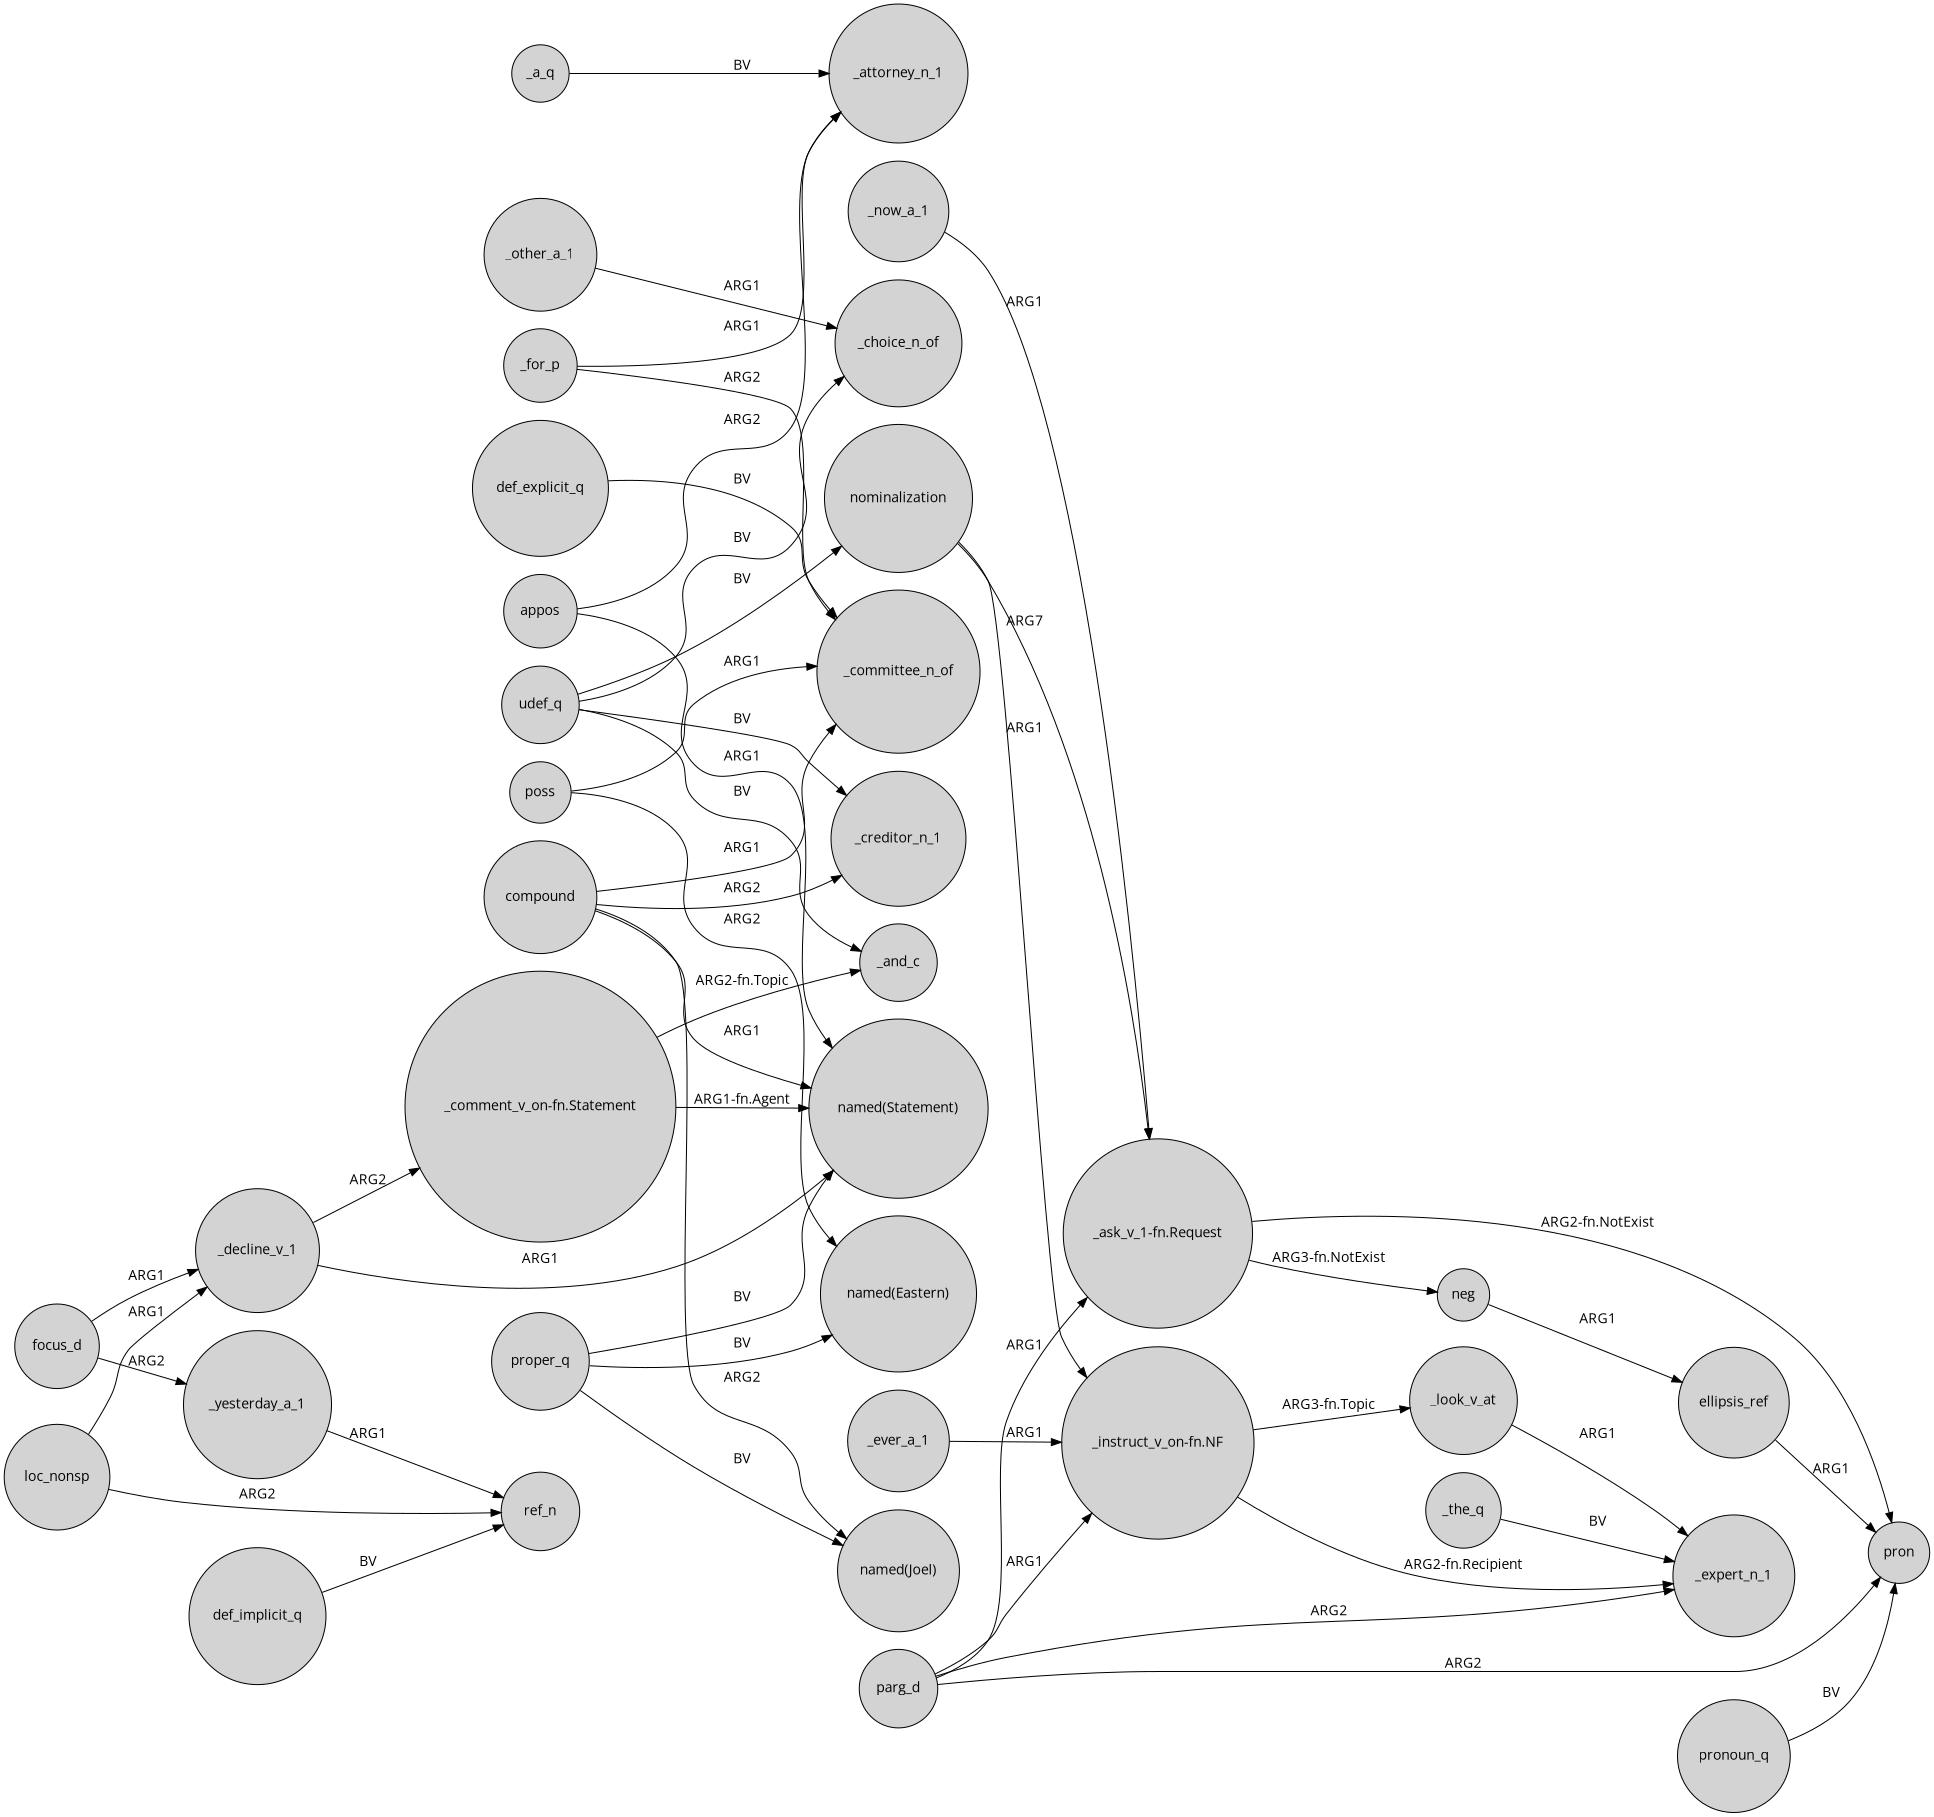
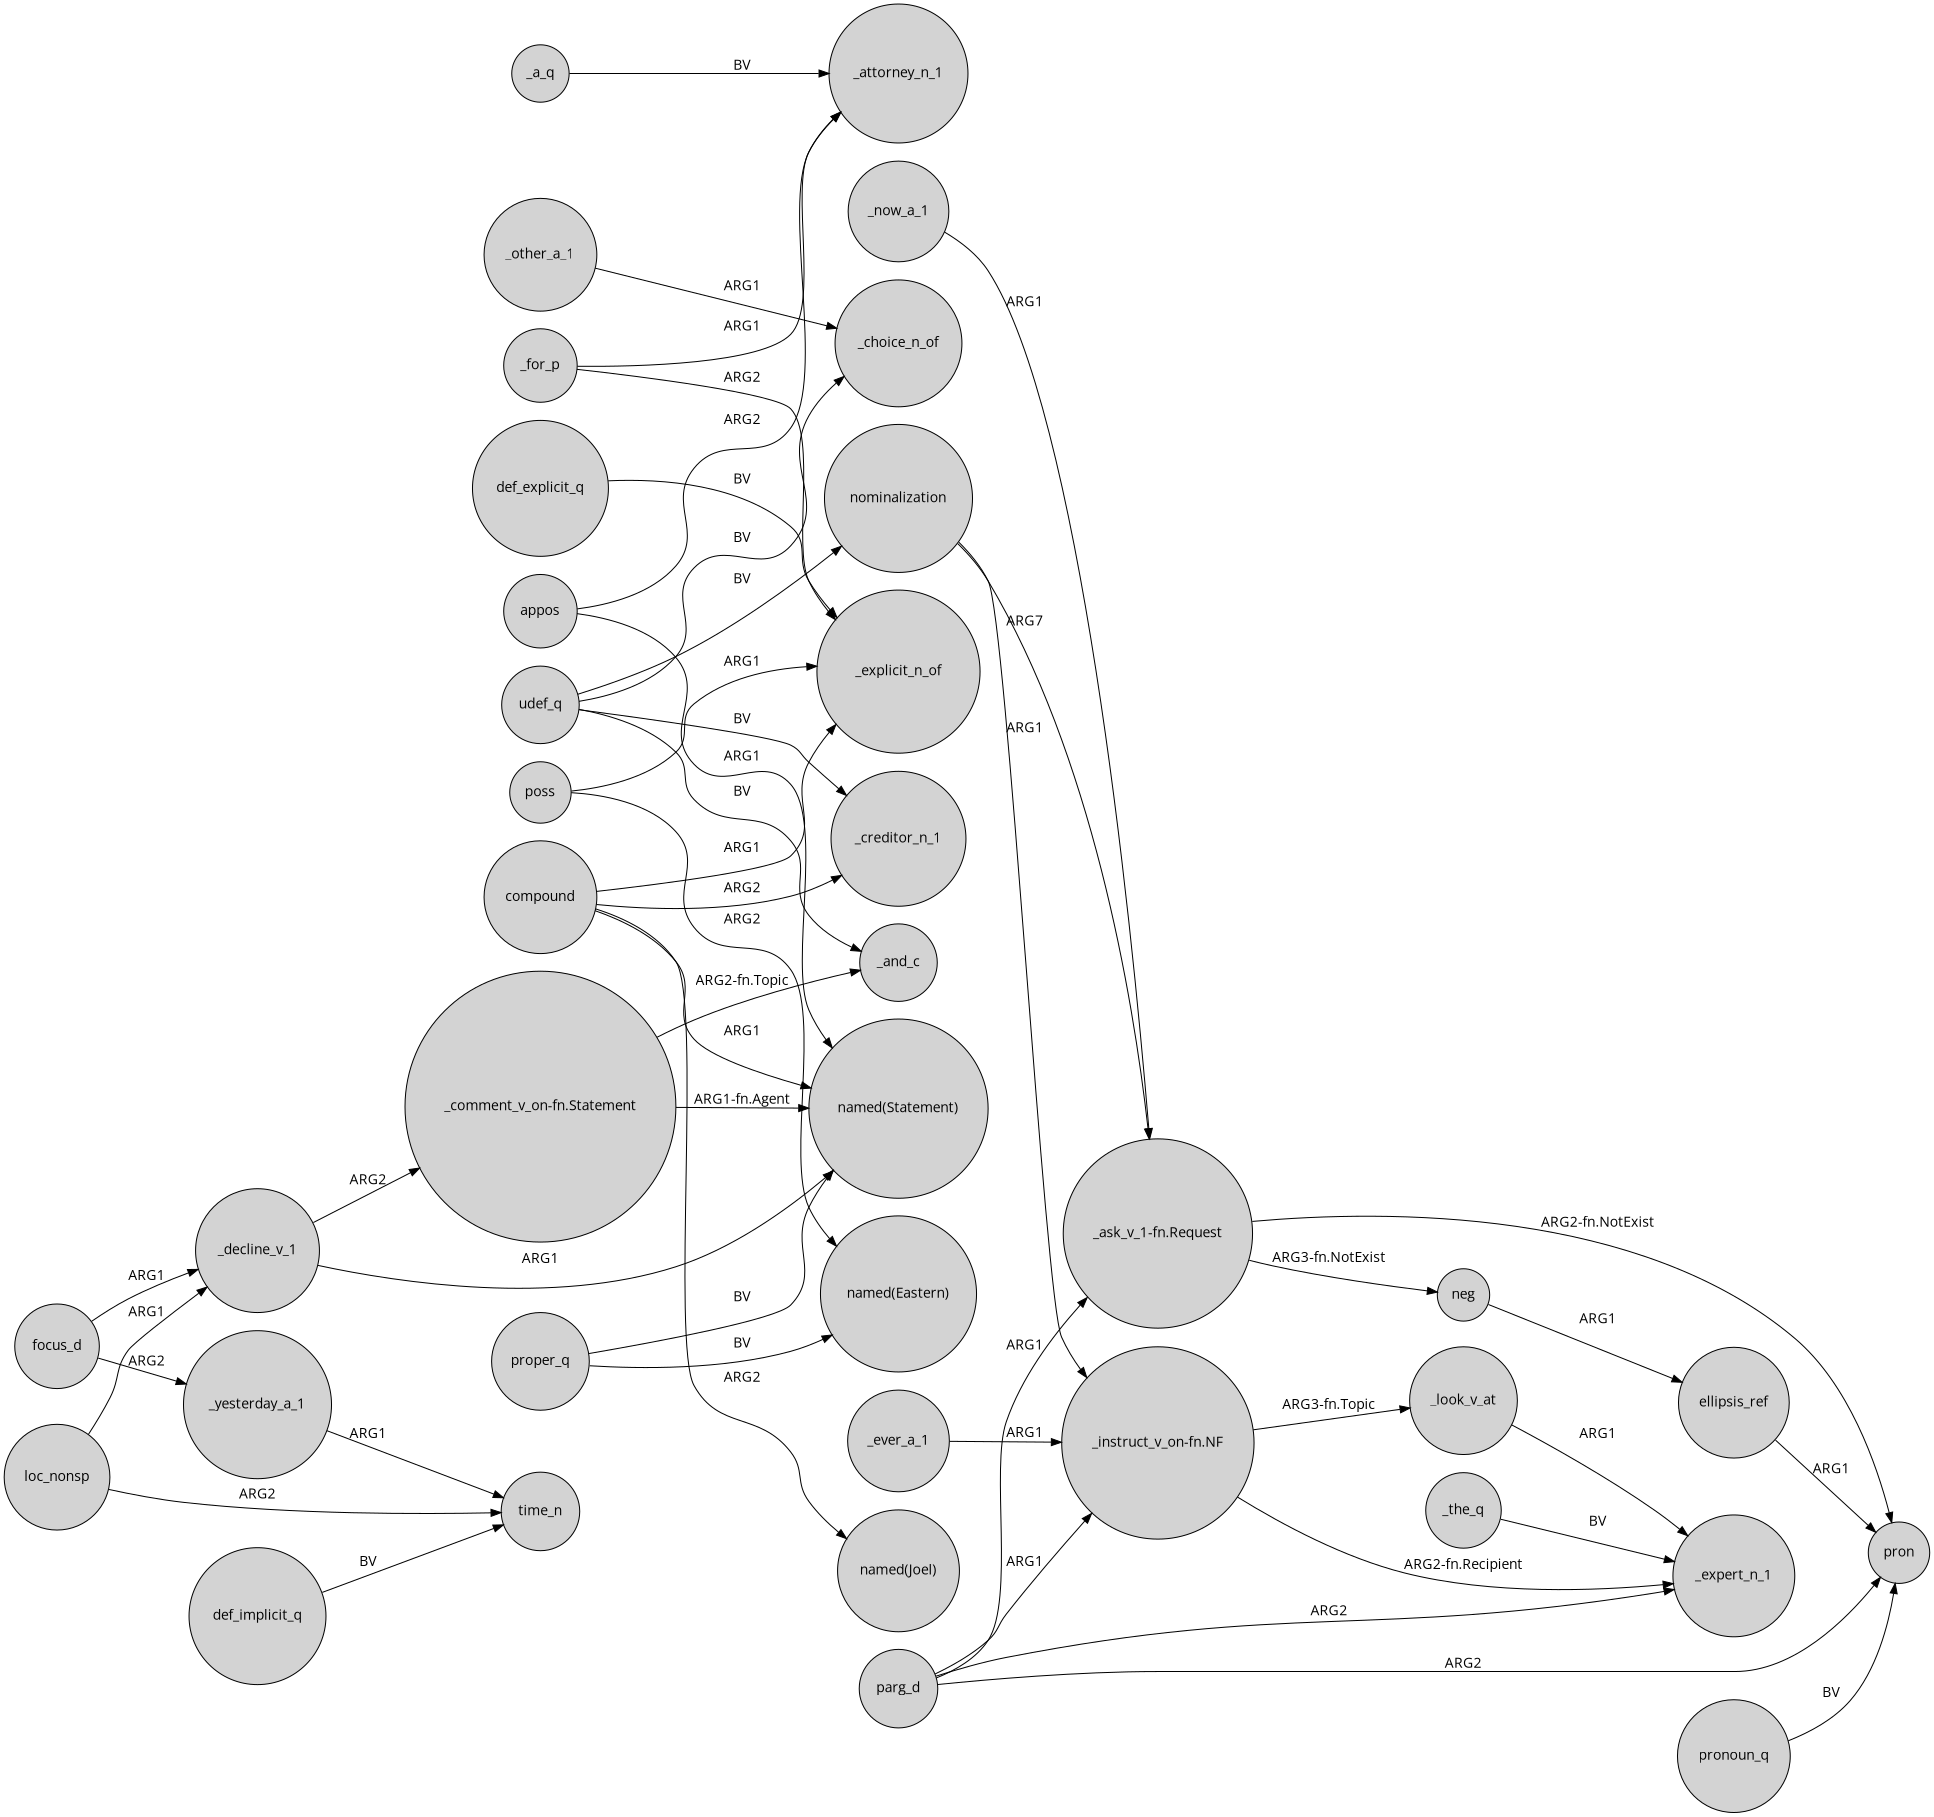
(898, 672) -> (898, 672)
(703, 1472) -> none
(540, 1511) -> (540, 1511)
